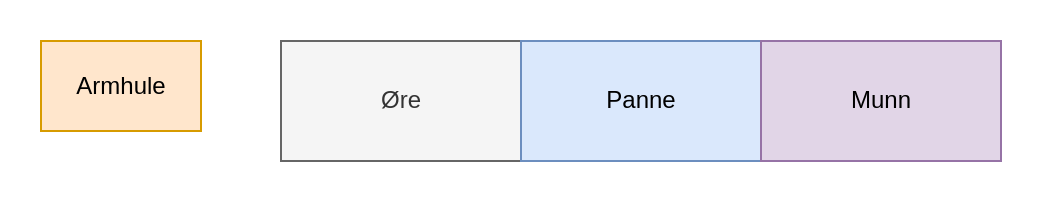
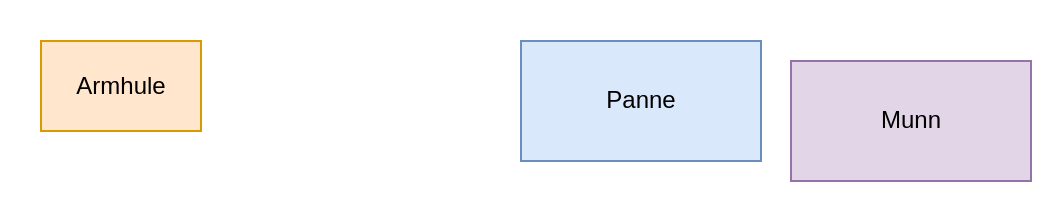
(401, 101) -> none
(881, 101) -> (911, 121)
